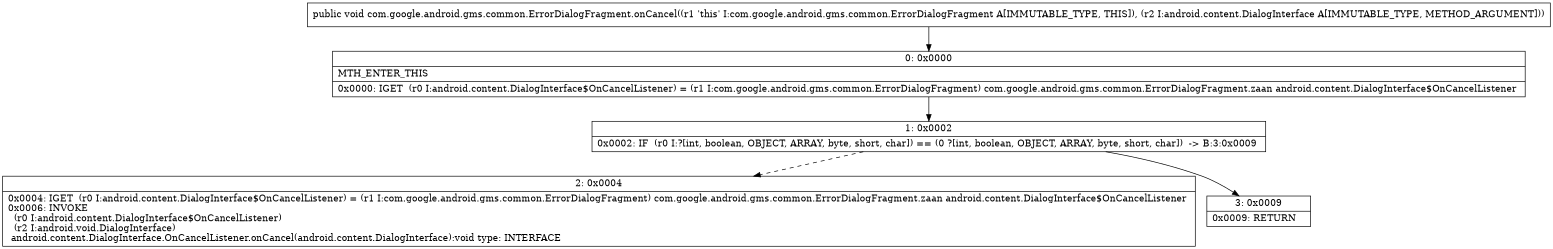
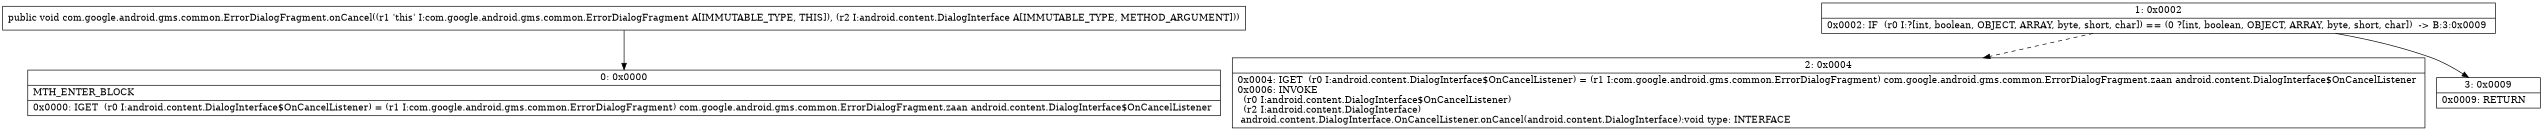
(383, 74) -> (84, 93)
(929, 106) -> none
(92, 228) -> (1329, 110)
